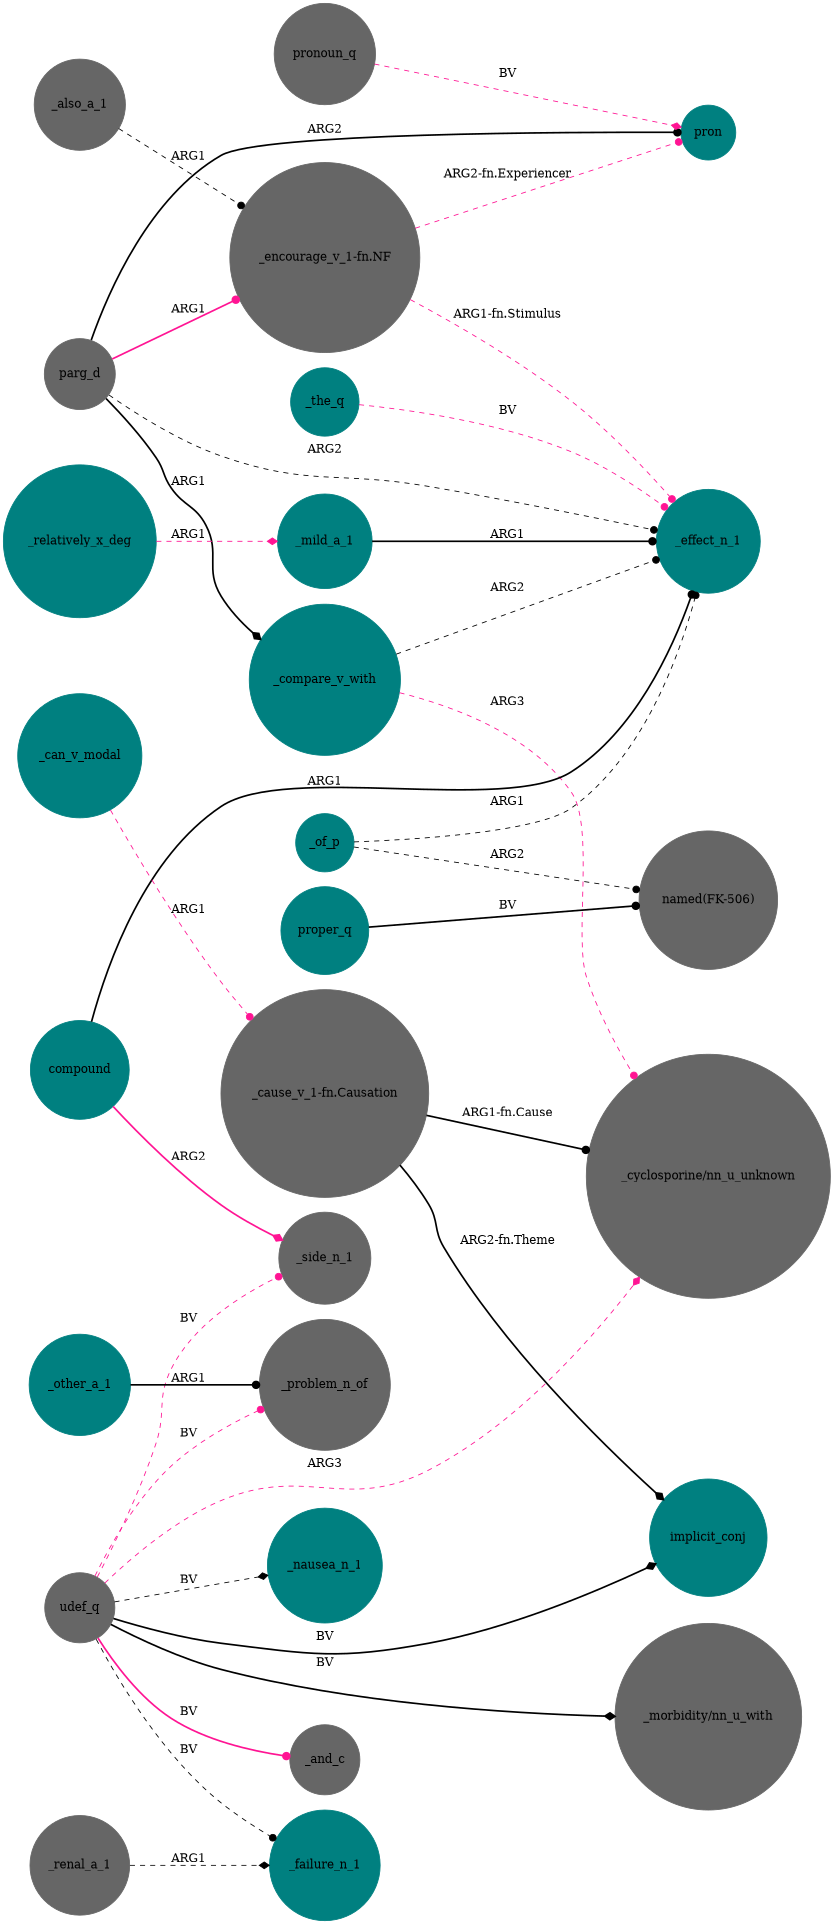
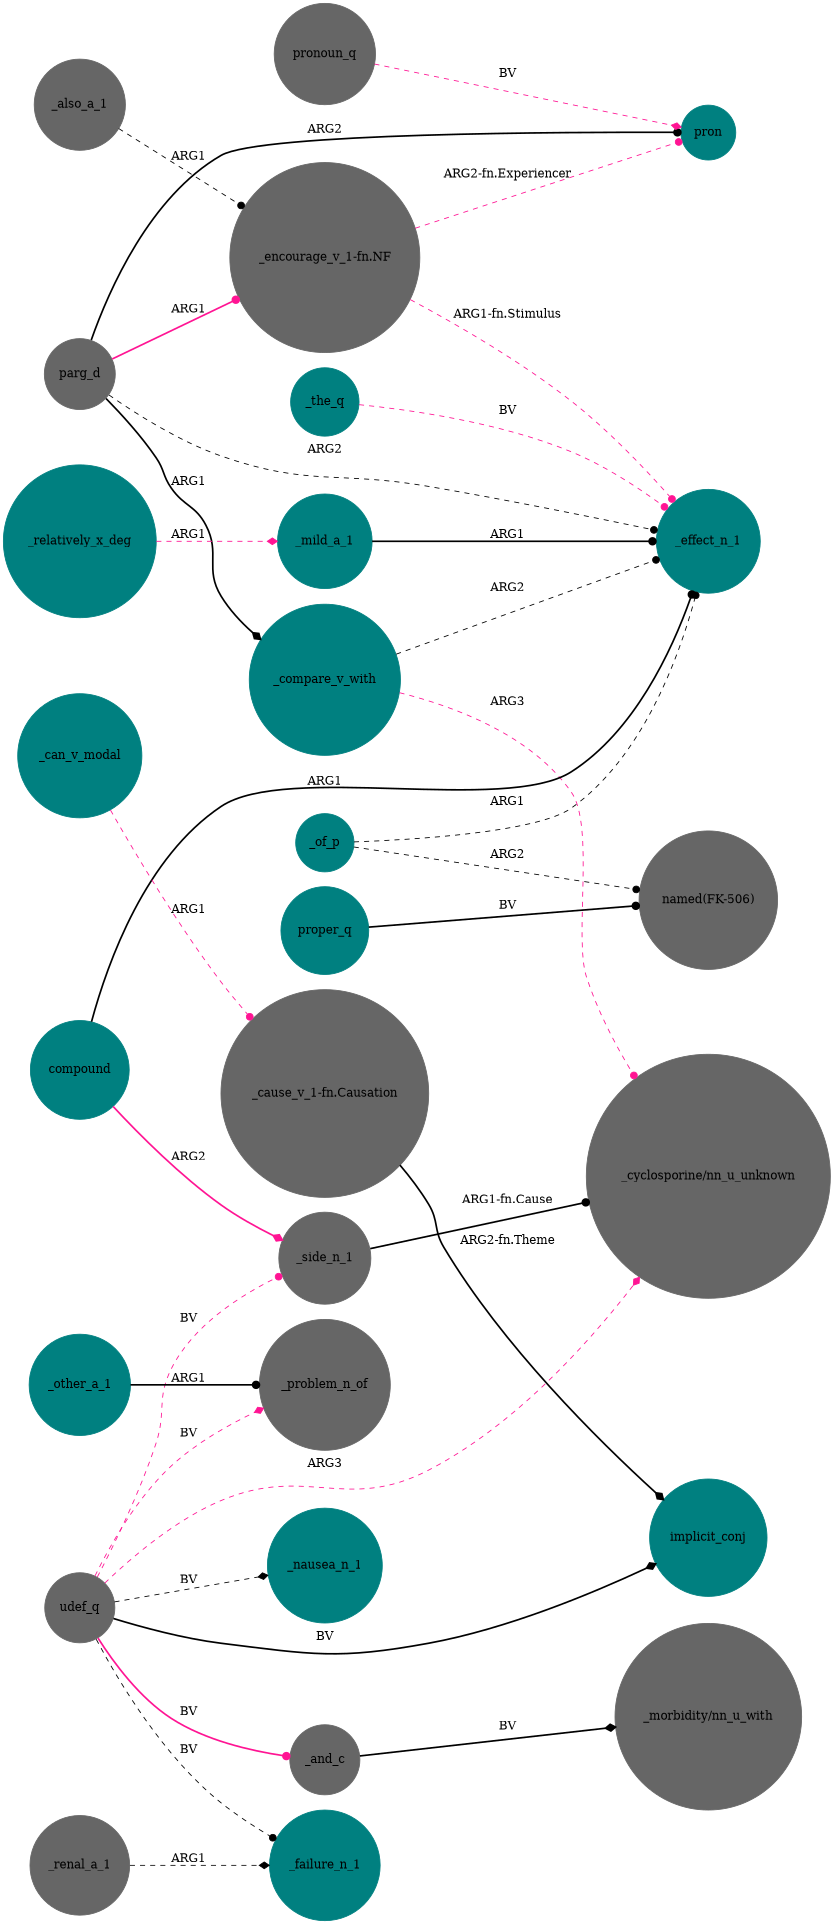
(504, 1132) -> (476, 1226)
(160, 1477) -> (160, 1477)
(352, 1695) -> (483, 1742)
